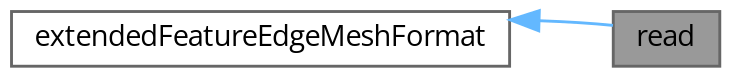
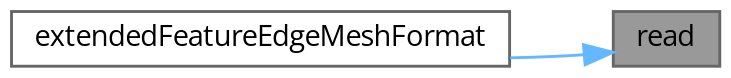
(576, 22) -> (547, 57)
